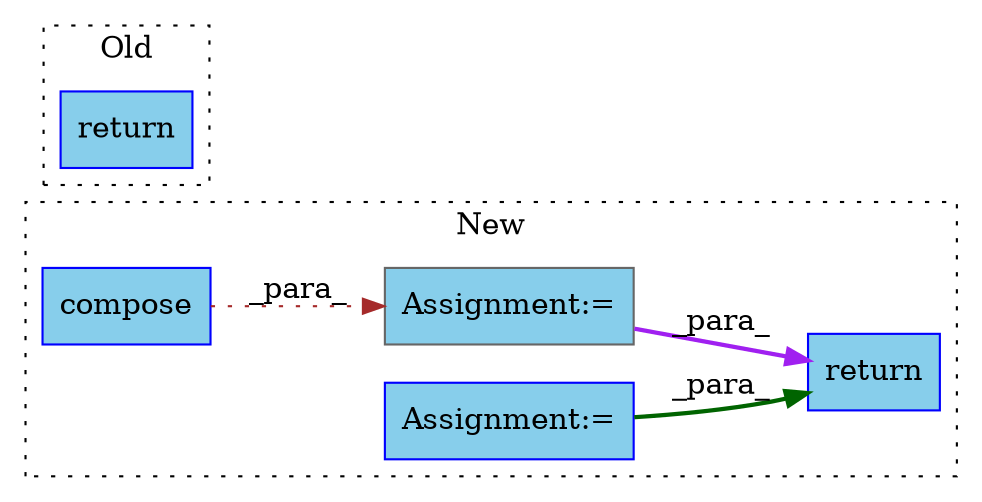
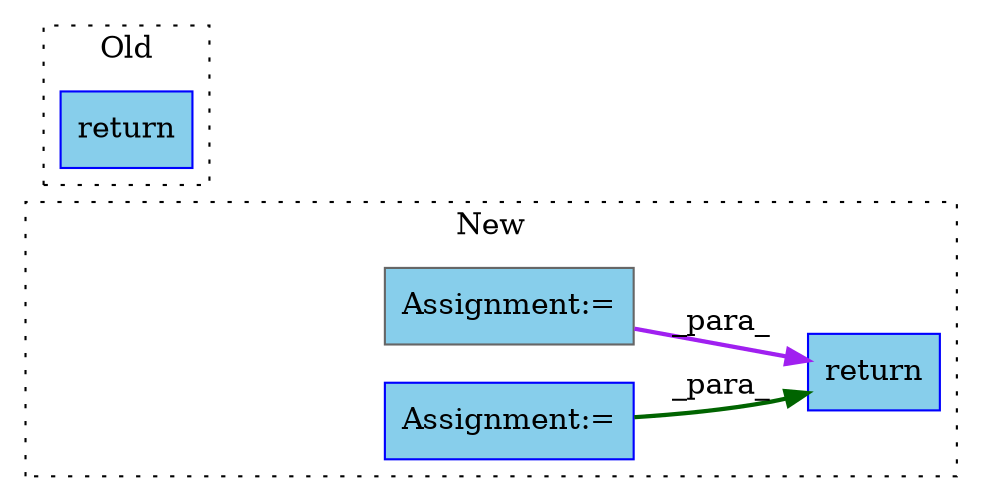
(127, 306) -> none
